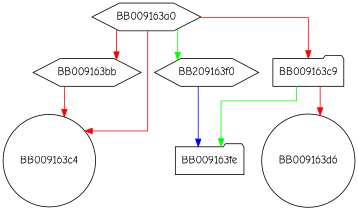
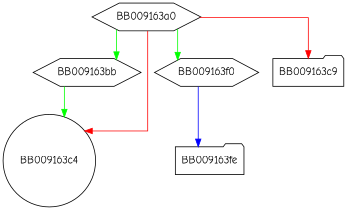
(116, 41) -> (116, 41)
(207, 72) -> (207, 72)
(64, 98) -> (64, 98)
(247, 101) -> none
(308, 161) -> none
